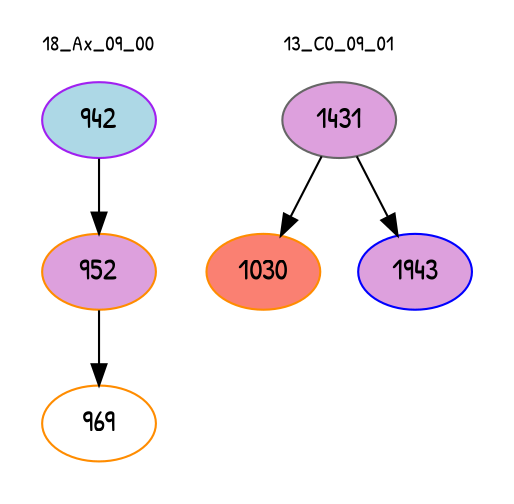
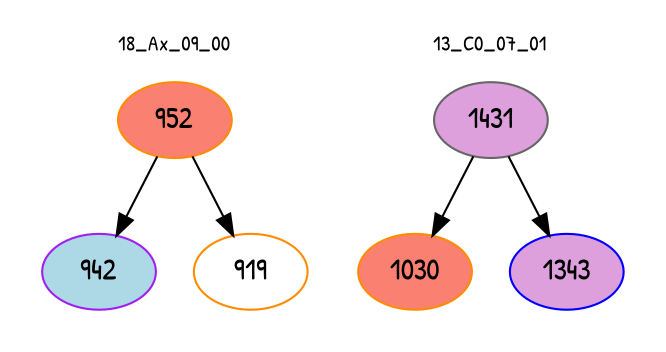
(339, 45) -> (491, 45)
(99, 186) -> (142, 187)
(99, 272) -> (175, 120)
(415, 272) -> (567, 272)
(99, 423) -> (251, 272)
